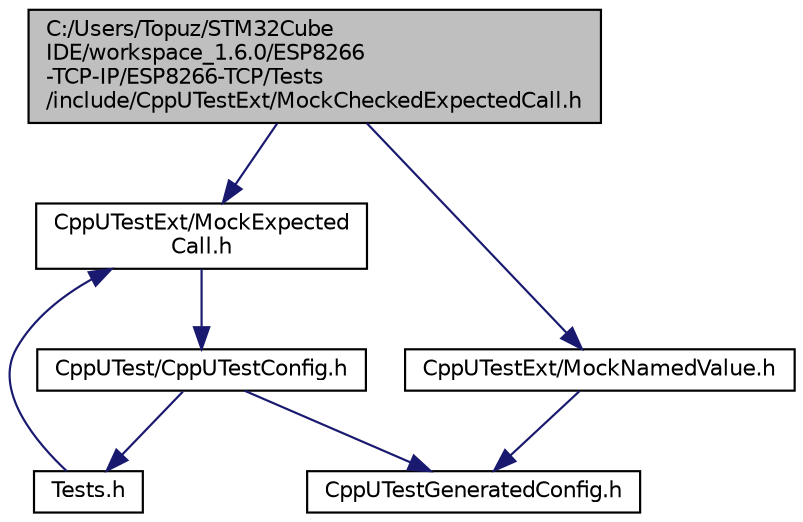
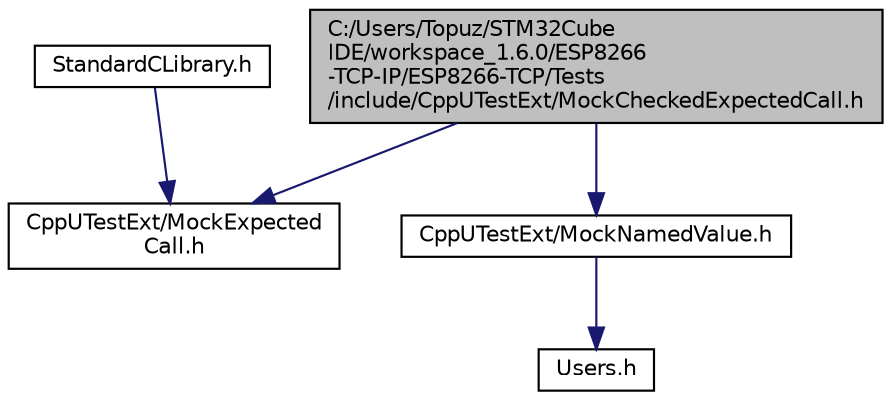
(202, 370) -> none
(88, 492) -> (152, 66)
(474, 492) -> (596, 370)
